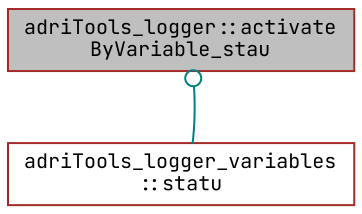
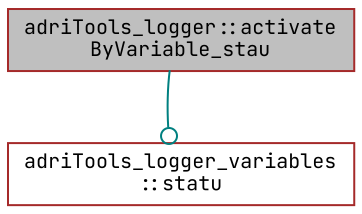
(195, 115) -> (168, 99)
